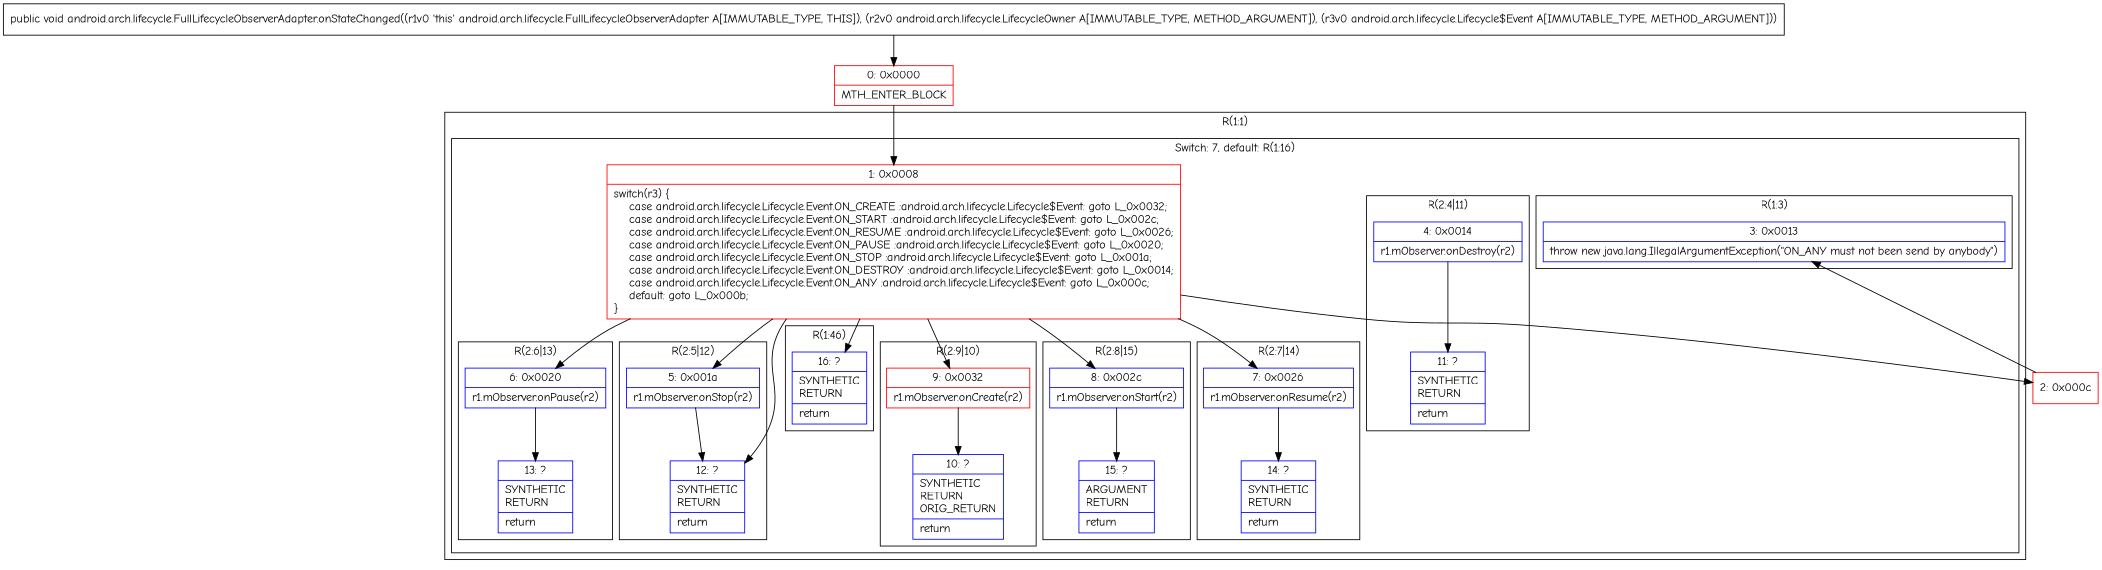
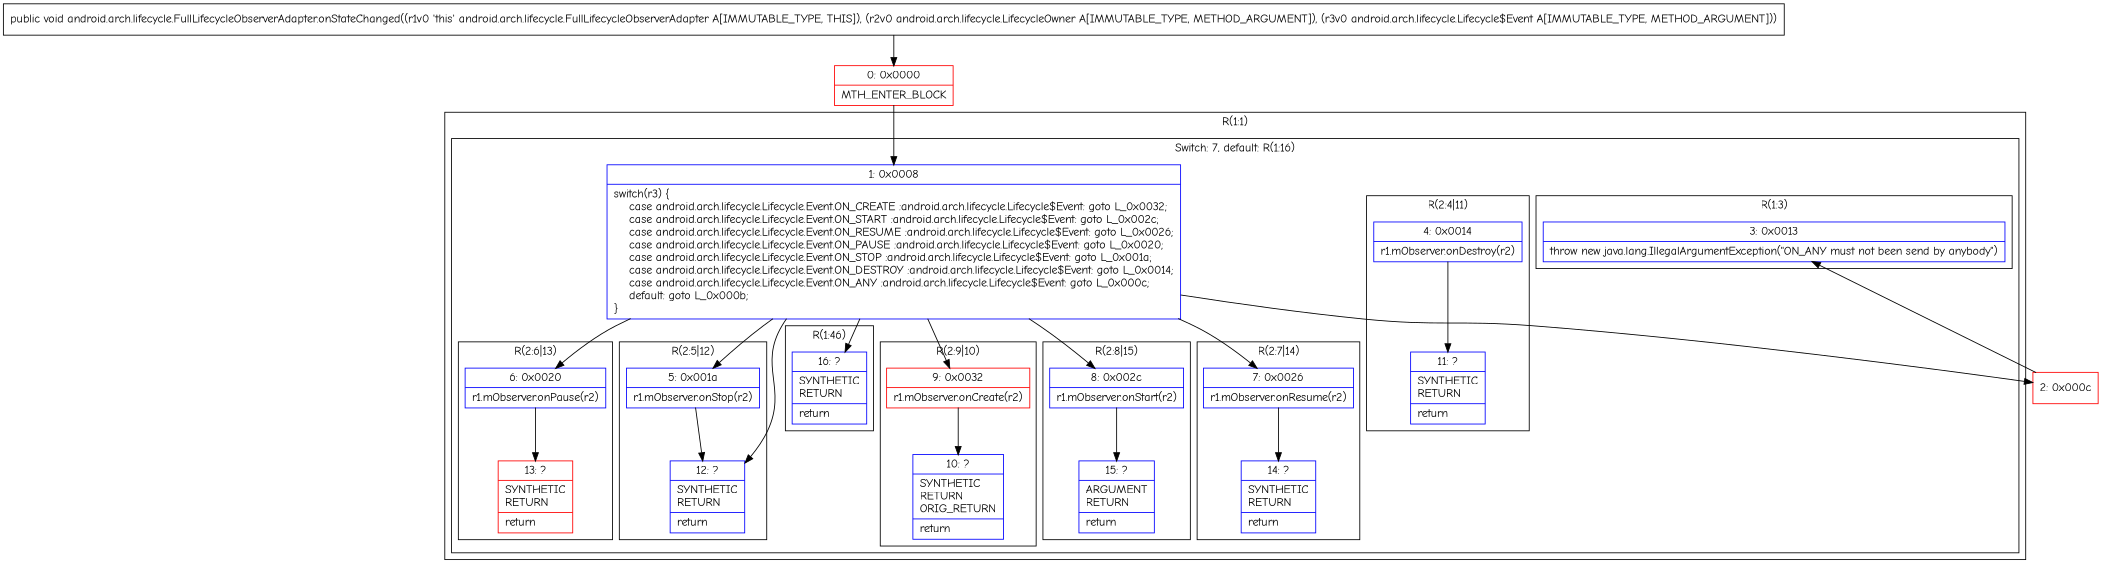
(894, 242) -> (894, 242)
(535, 497) -> (535, 497)
